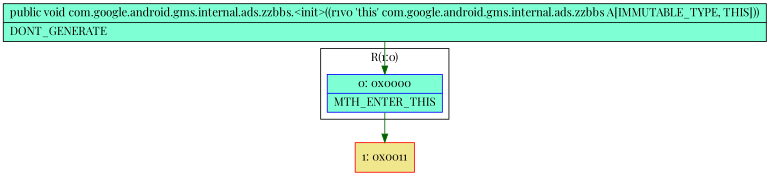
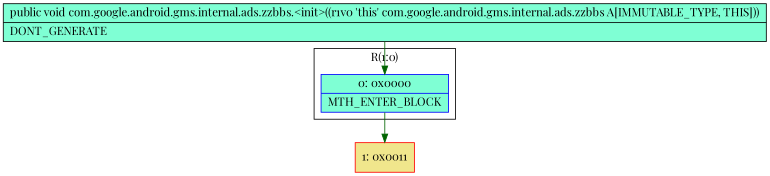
(385, 102) -> (385, 102)
